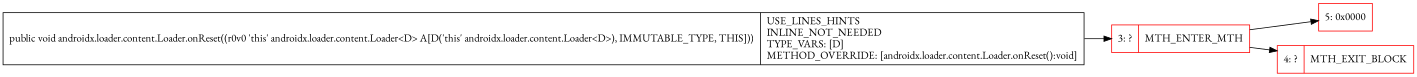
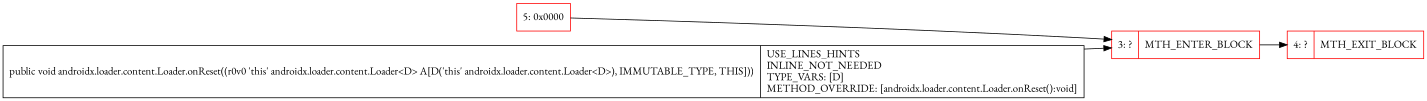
(1280, 26) -> (837, 27)
(1194, 38) -> (1199, 44)
